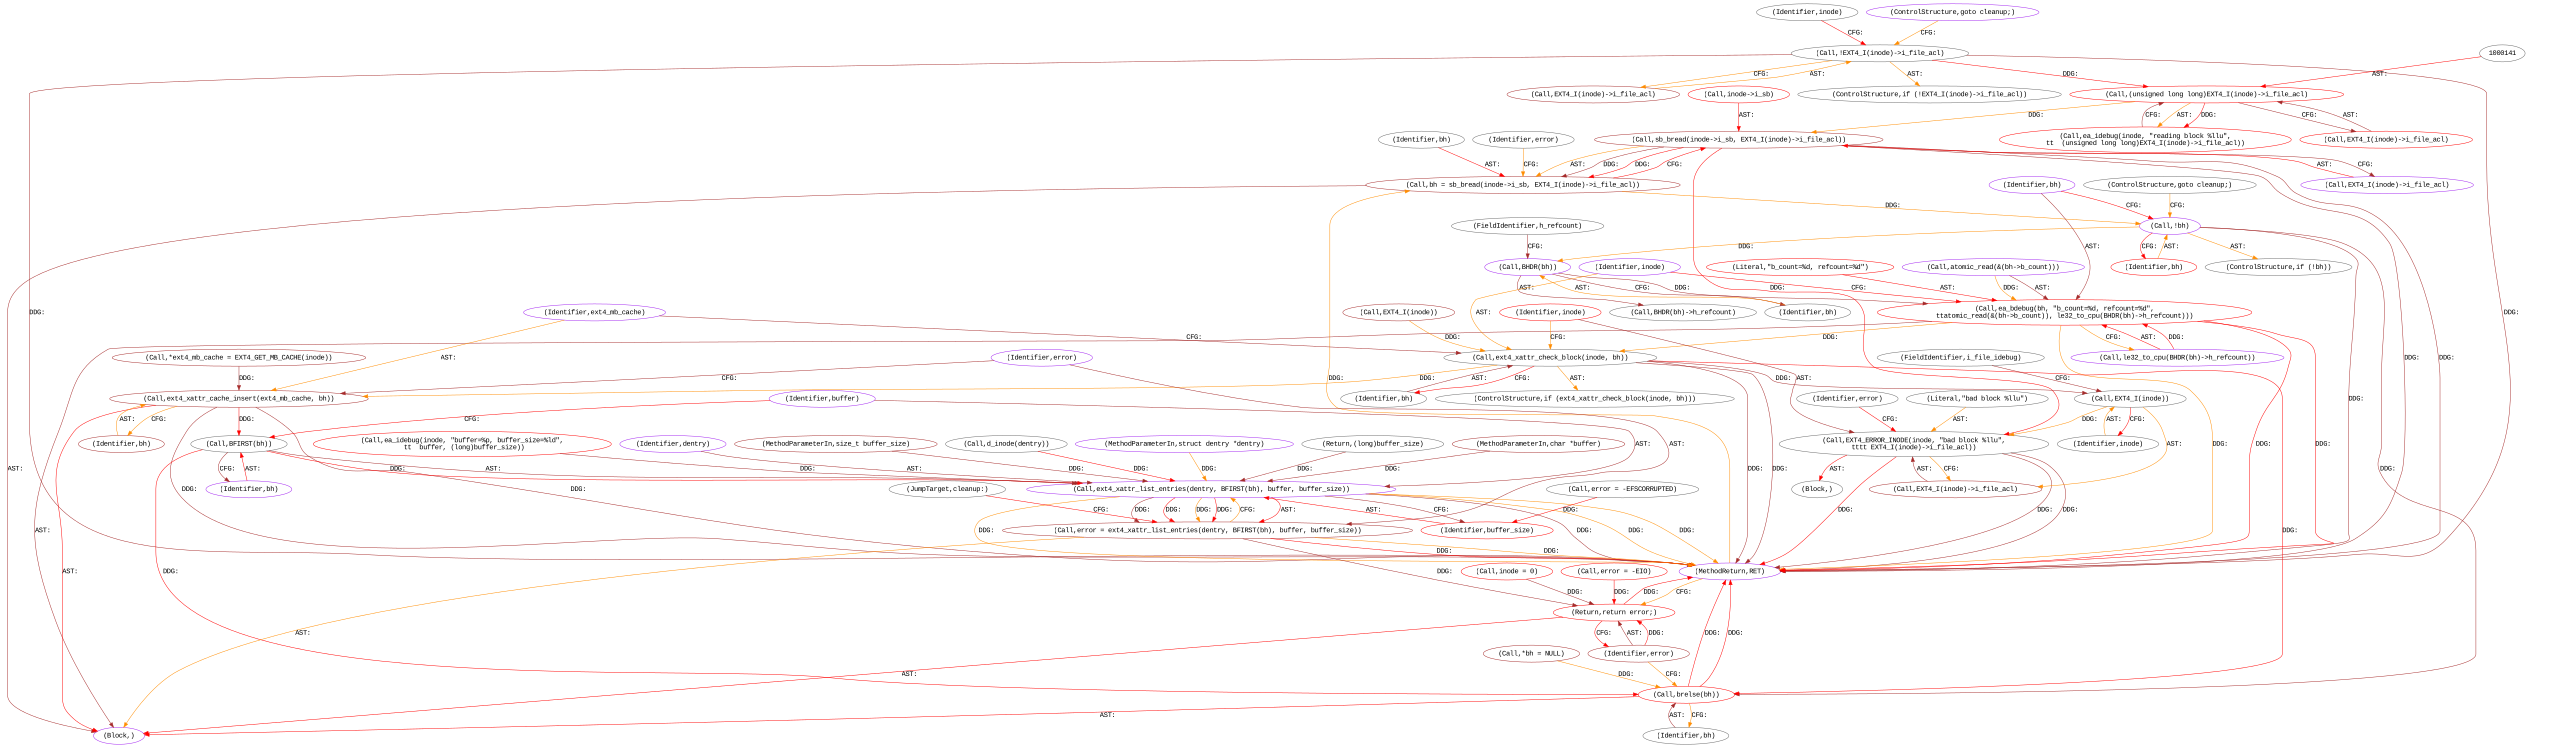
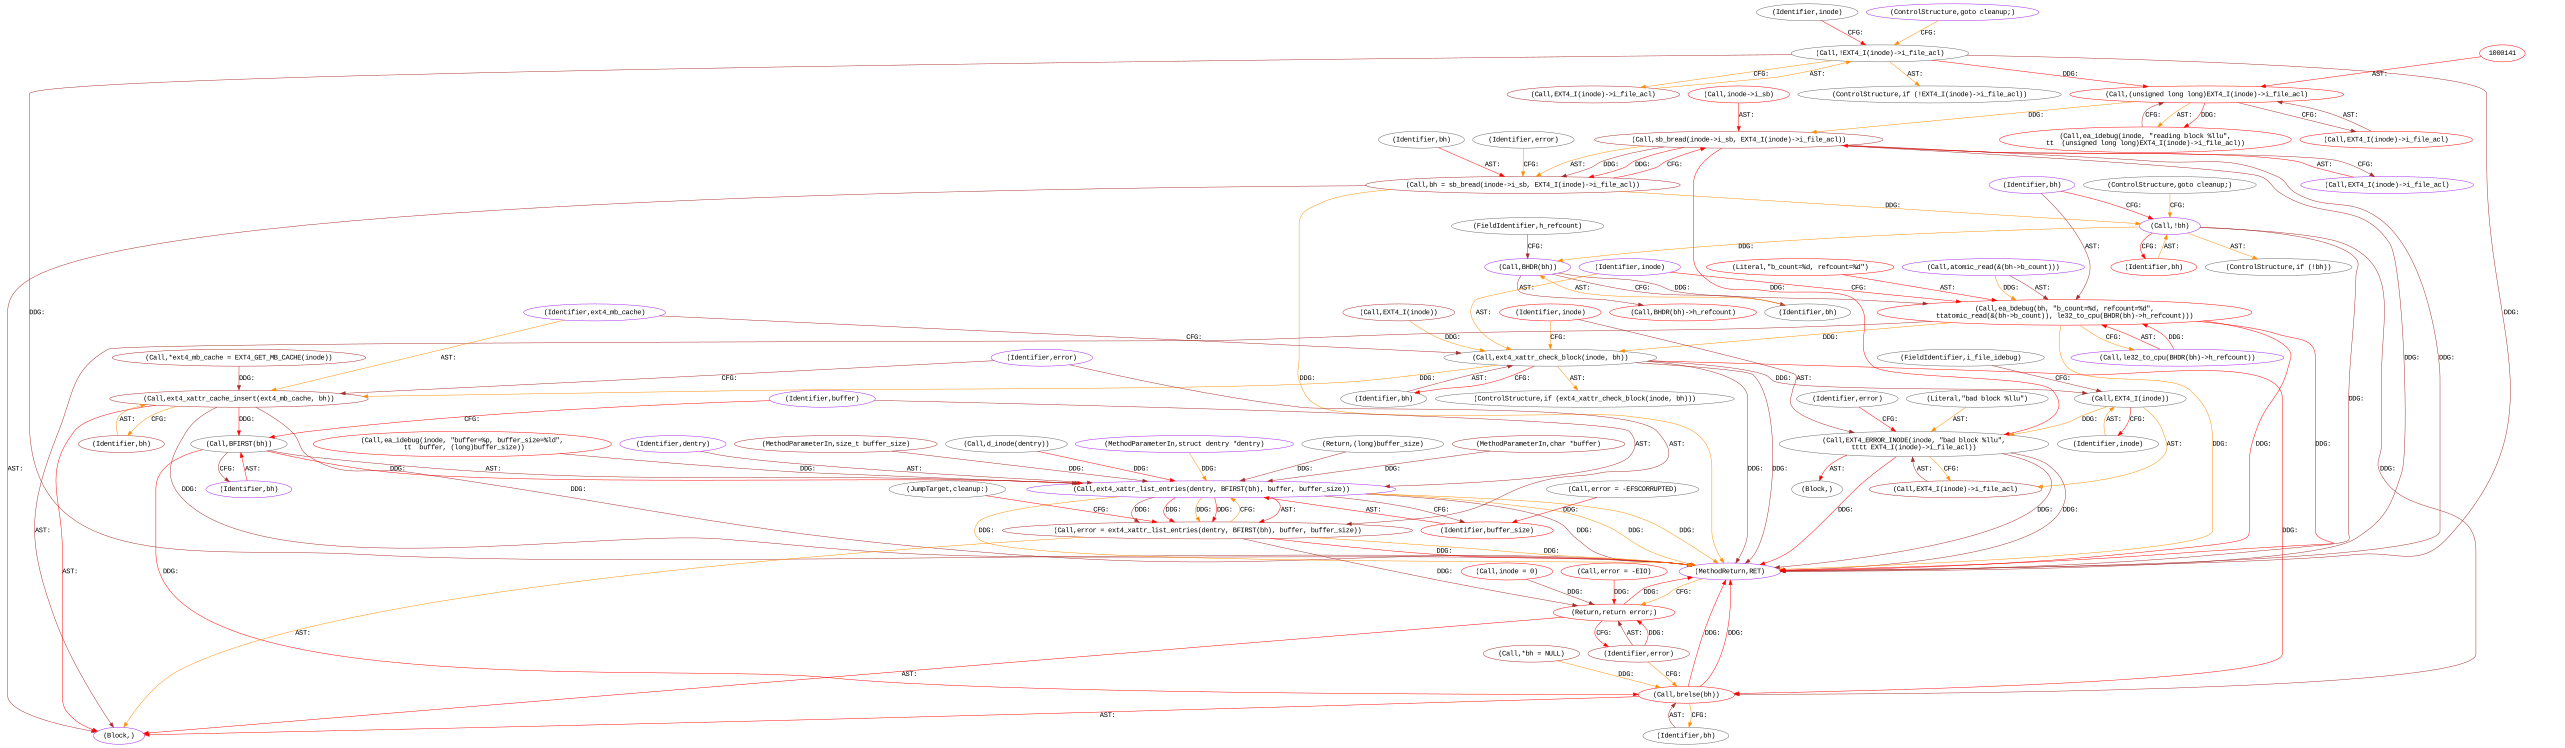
(2502, 53) -> (2502, 53)
(1683, 312) -> (1683, 312)
(1458, 414) -> (1468, 415)
